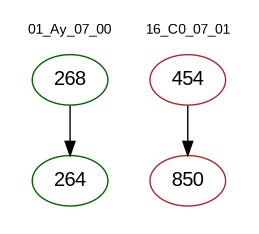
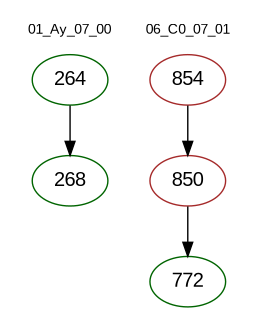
(188, 30) -> (188, 30)
(188, 80) -> (188, 80)
(70, 123) -> (70, 123)
none -> (188, 282)
